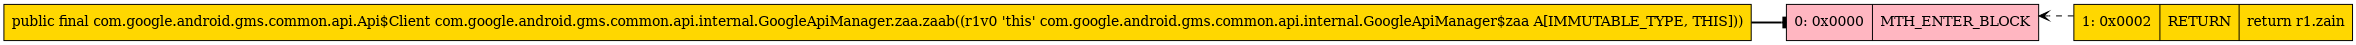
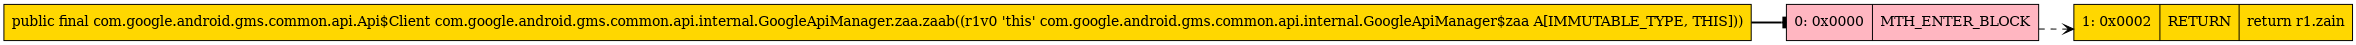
(2061, 16) -> (2051, 29)
